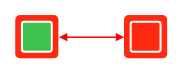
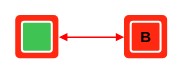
none -> (146, 36)
